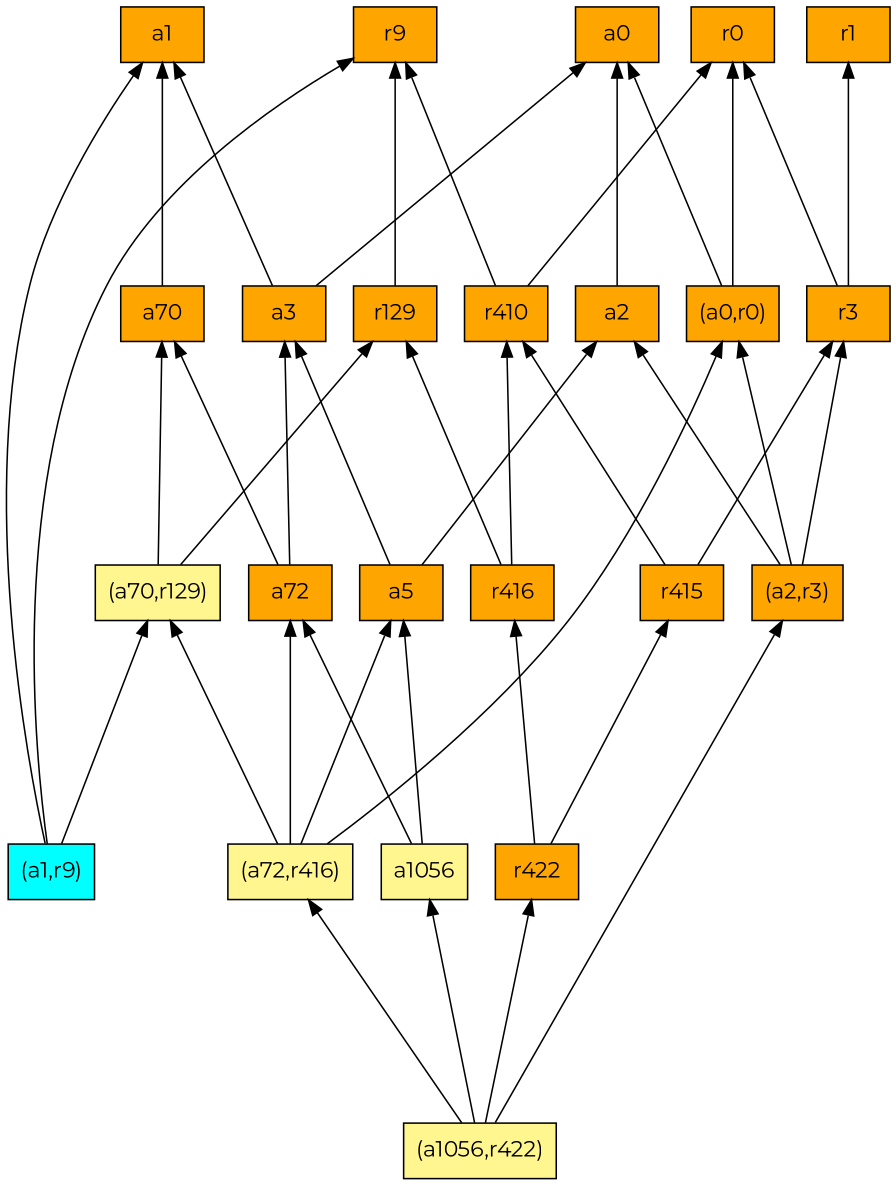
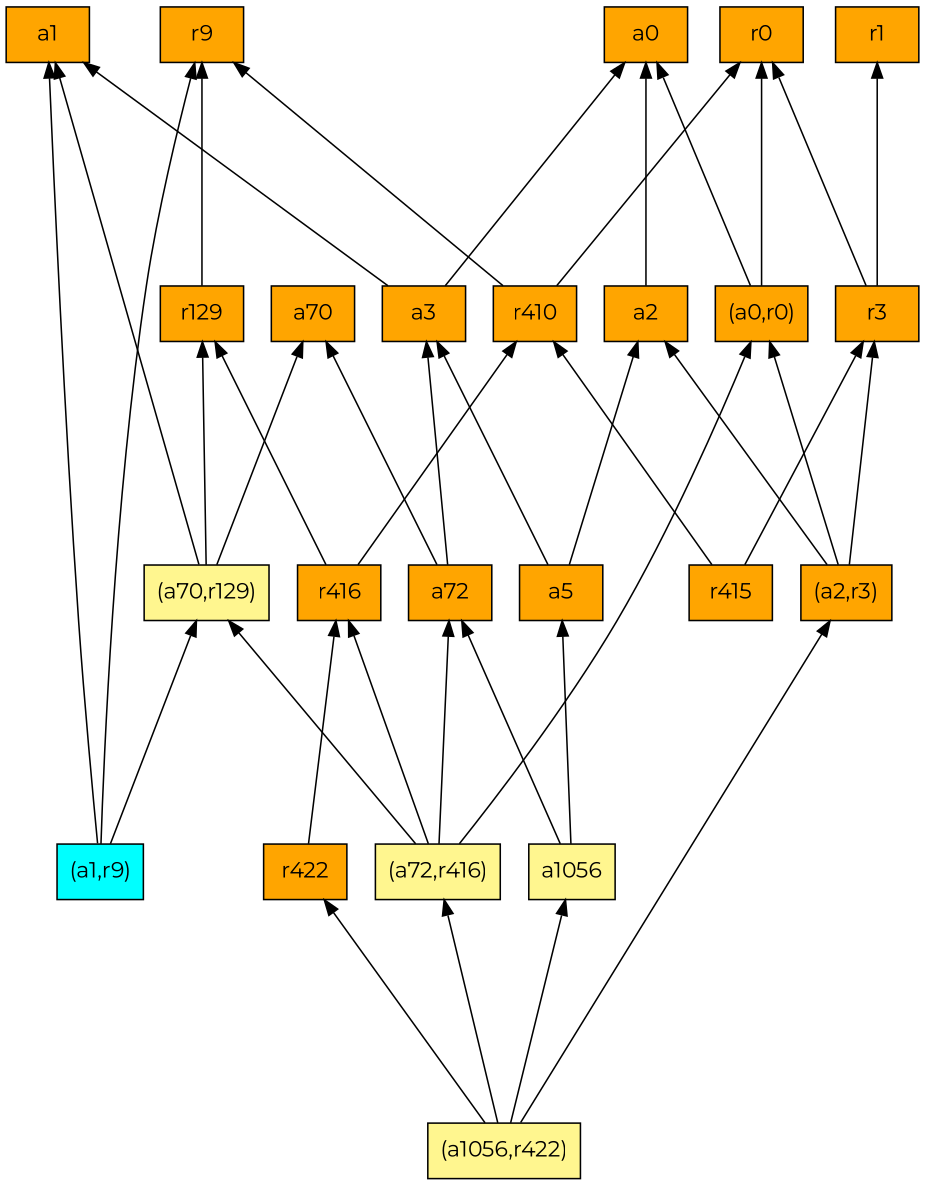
(162, 182) -> (129, 321)
(606, 739) -> none
(343, 740) -> (391, 740)
